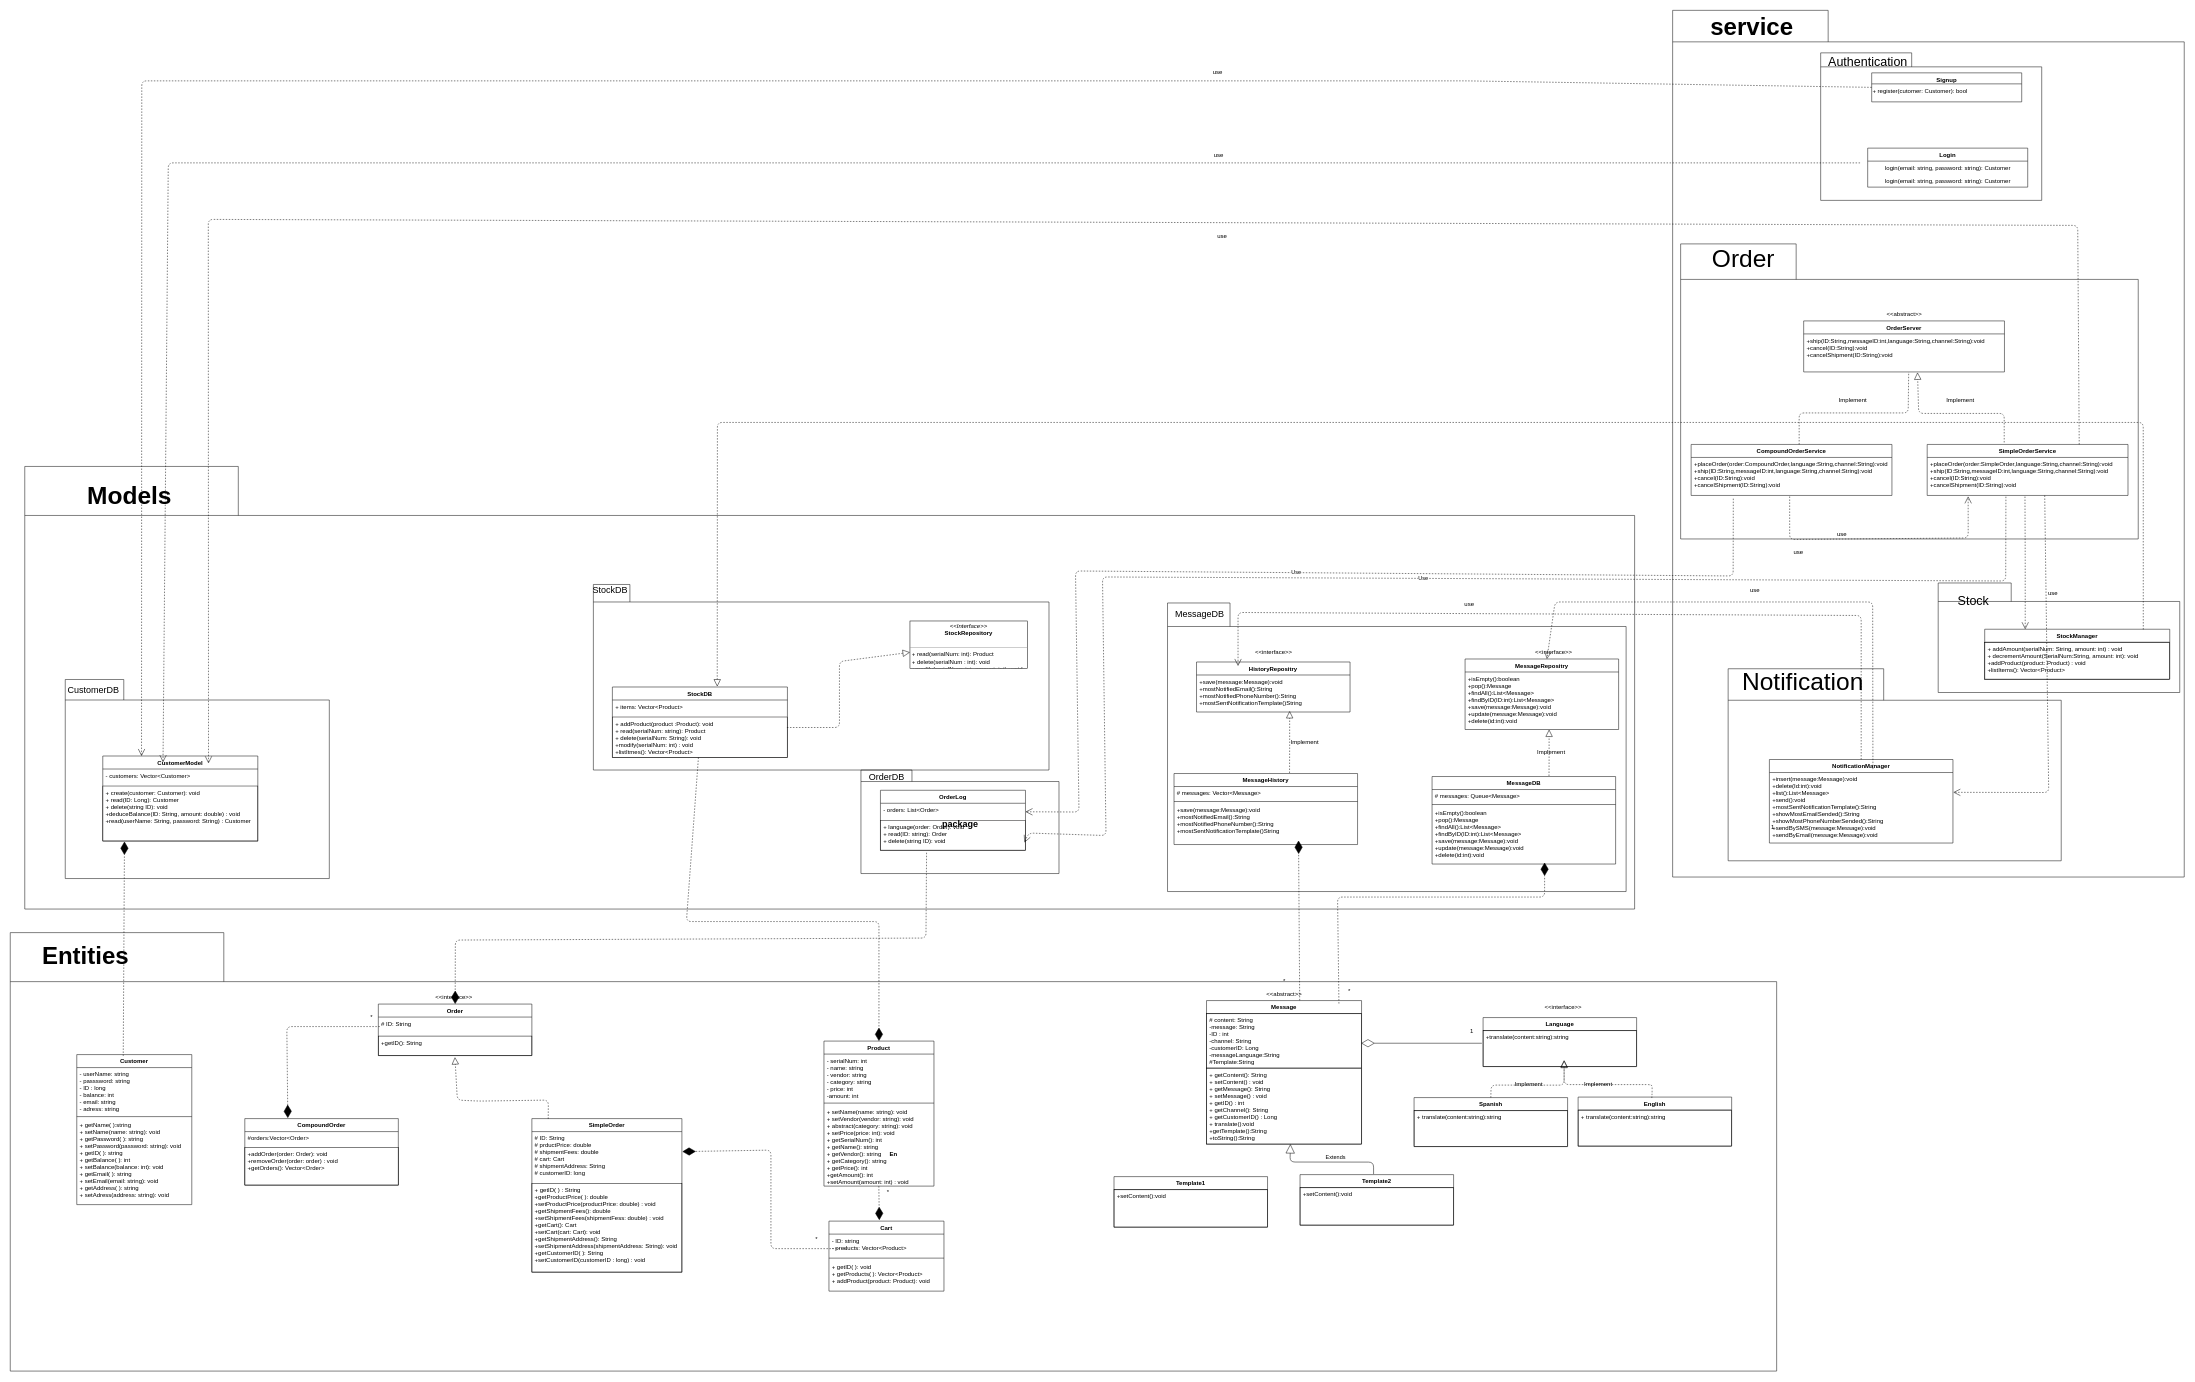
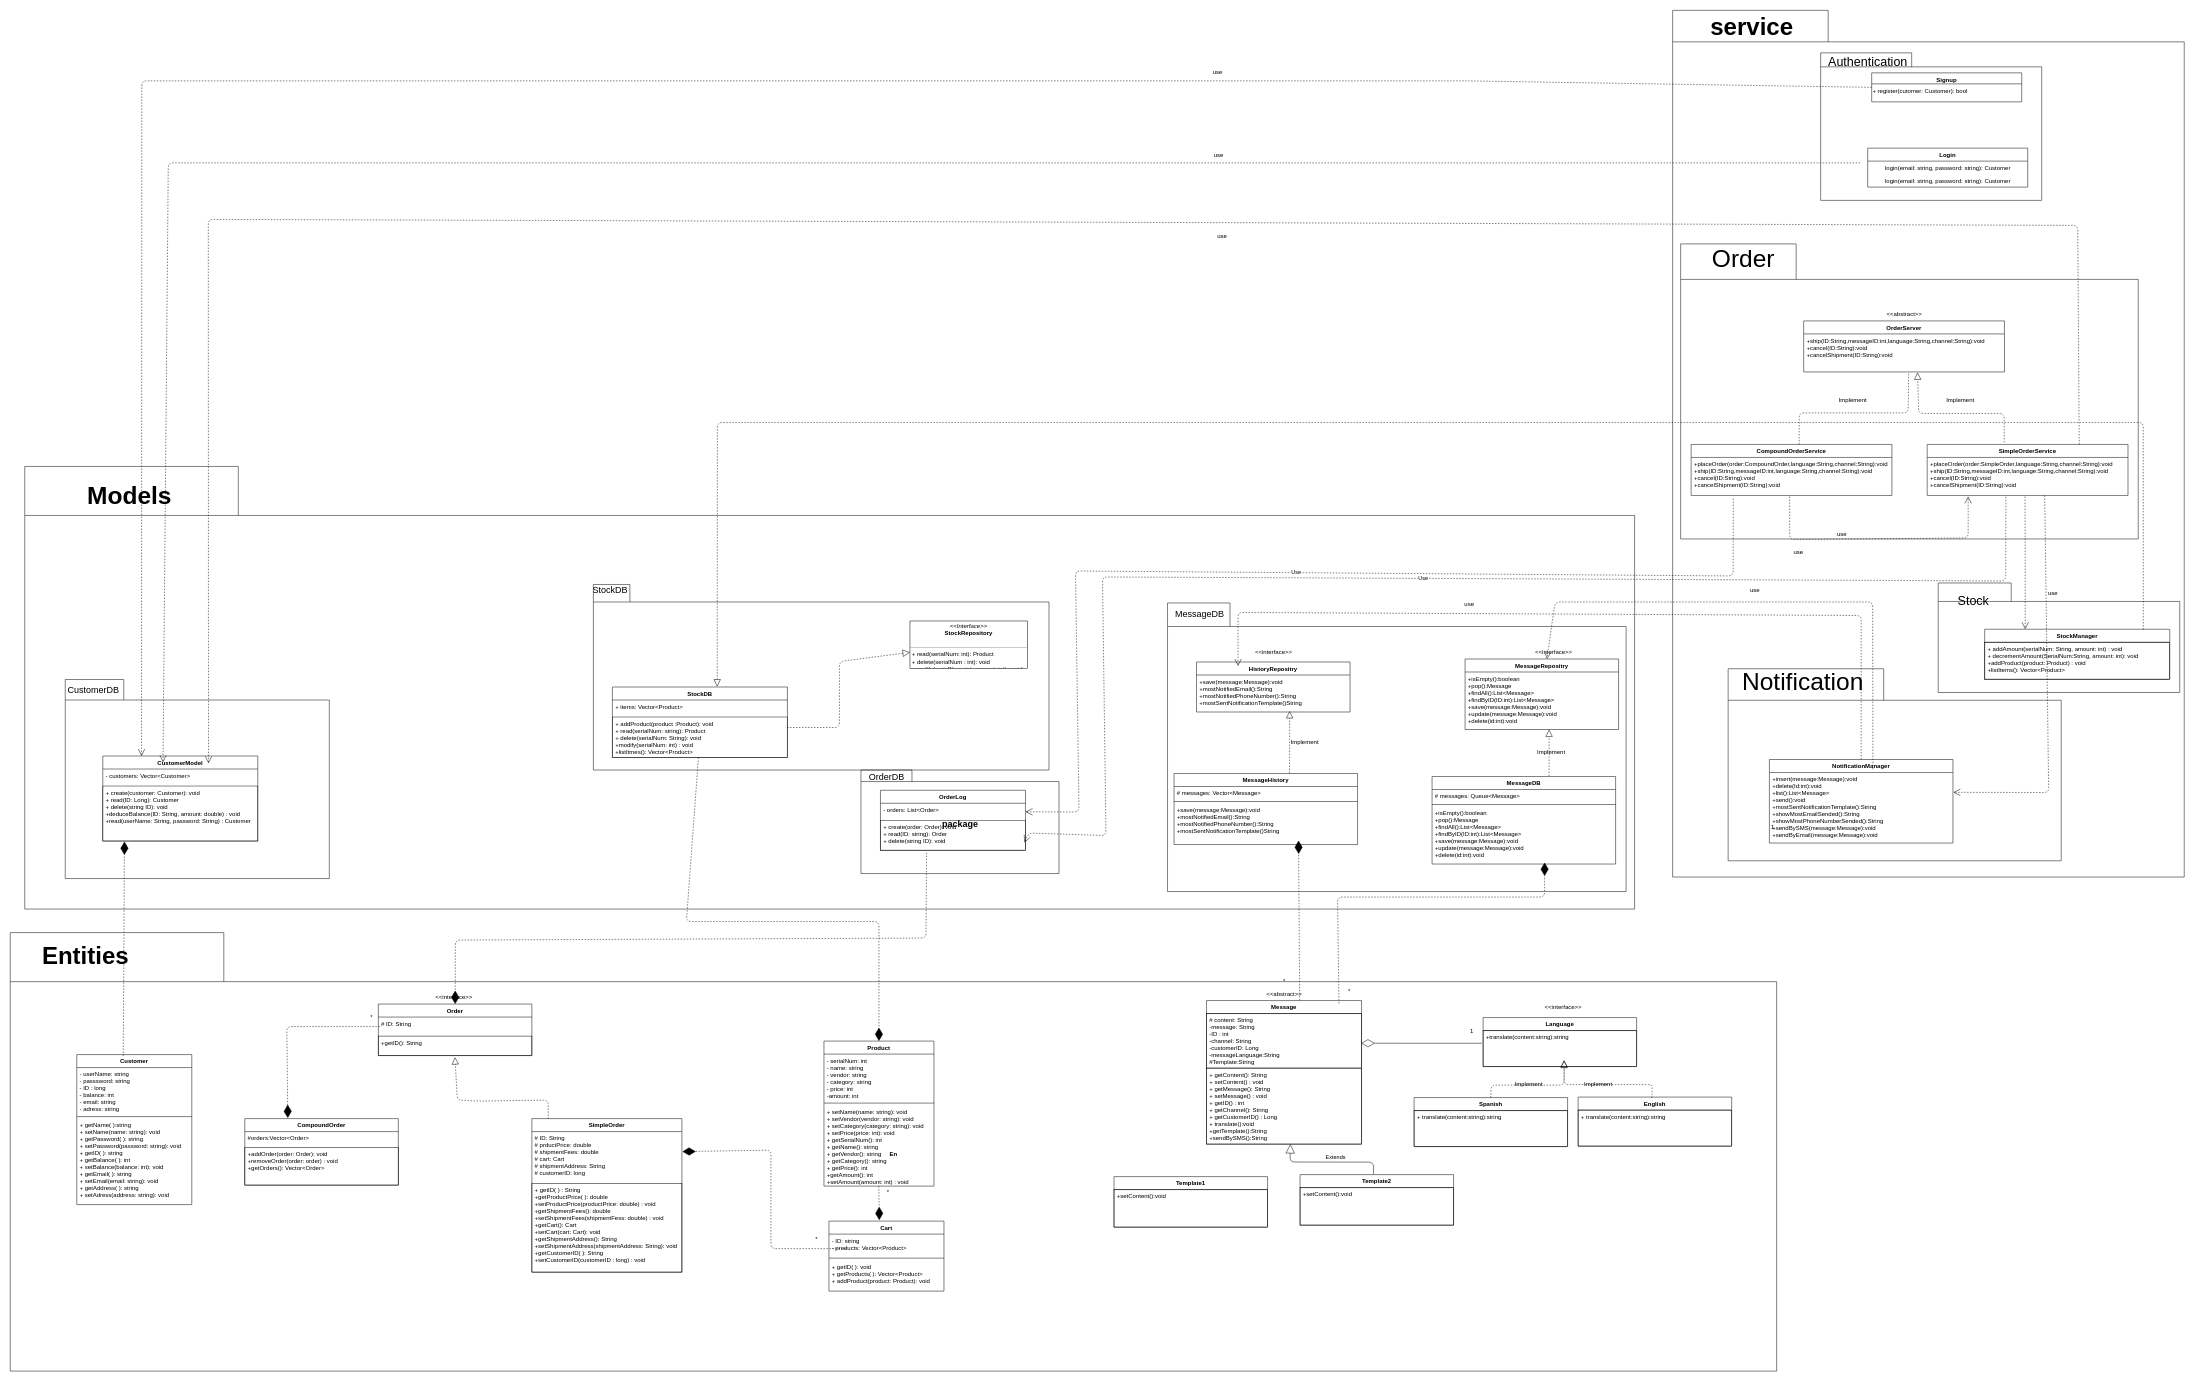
(928, 827) -> (925, 827)
(1243, 1075) -> (1243, 1075)
(870, 1112) -> (870, 1112)
